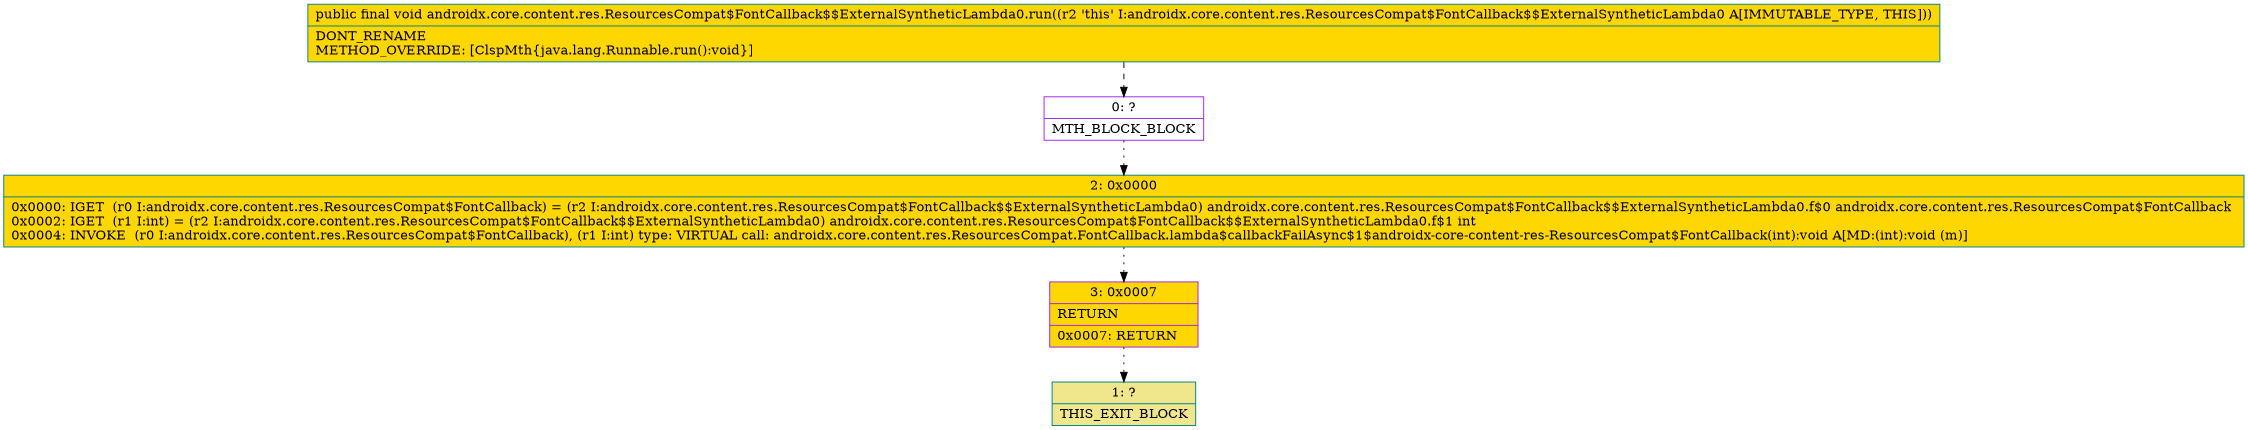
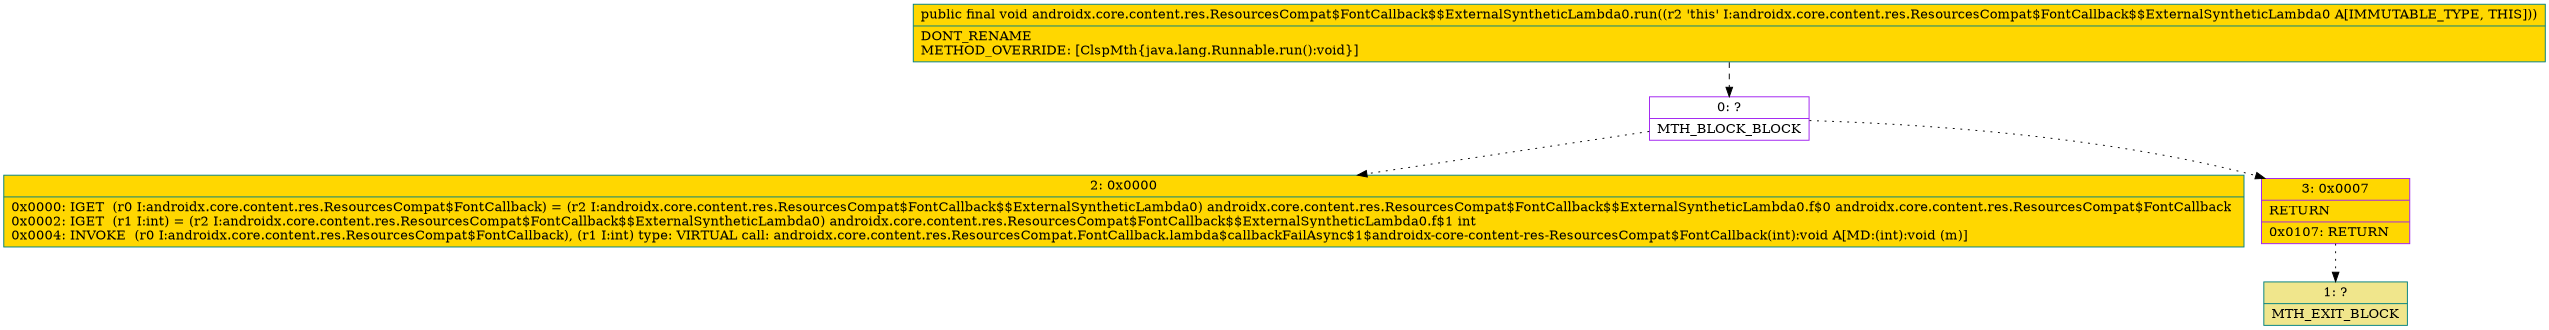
(1124, 260) -> (2034, 136)
(1124, 336) -> (2336, 232)
(1124, 414) -> (2336, 314)
